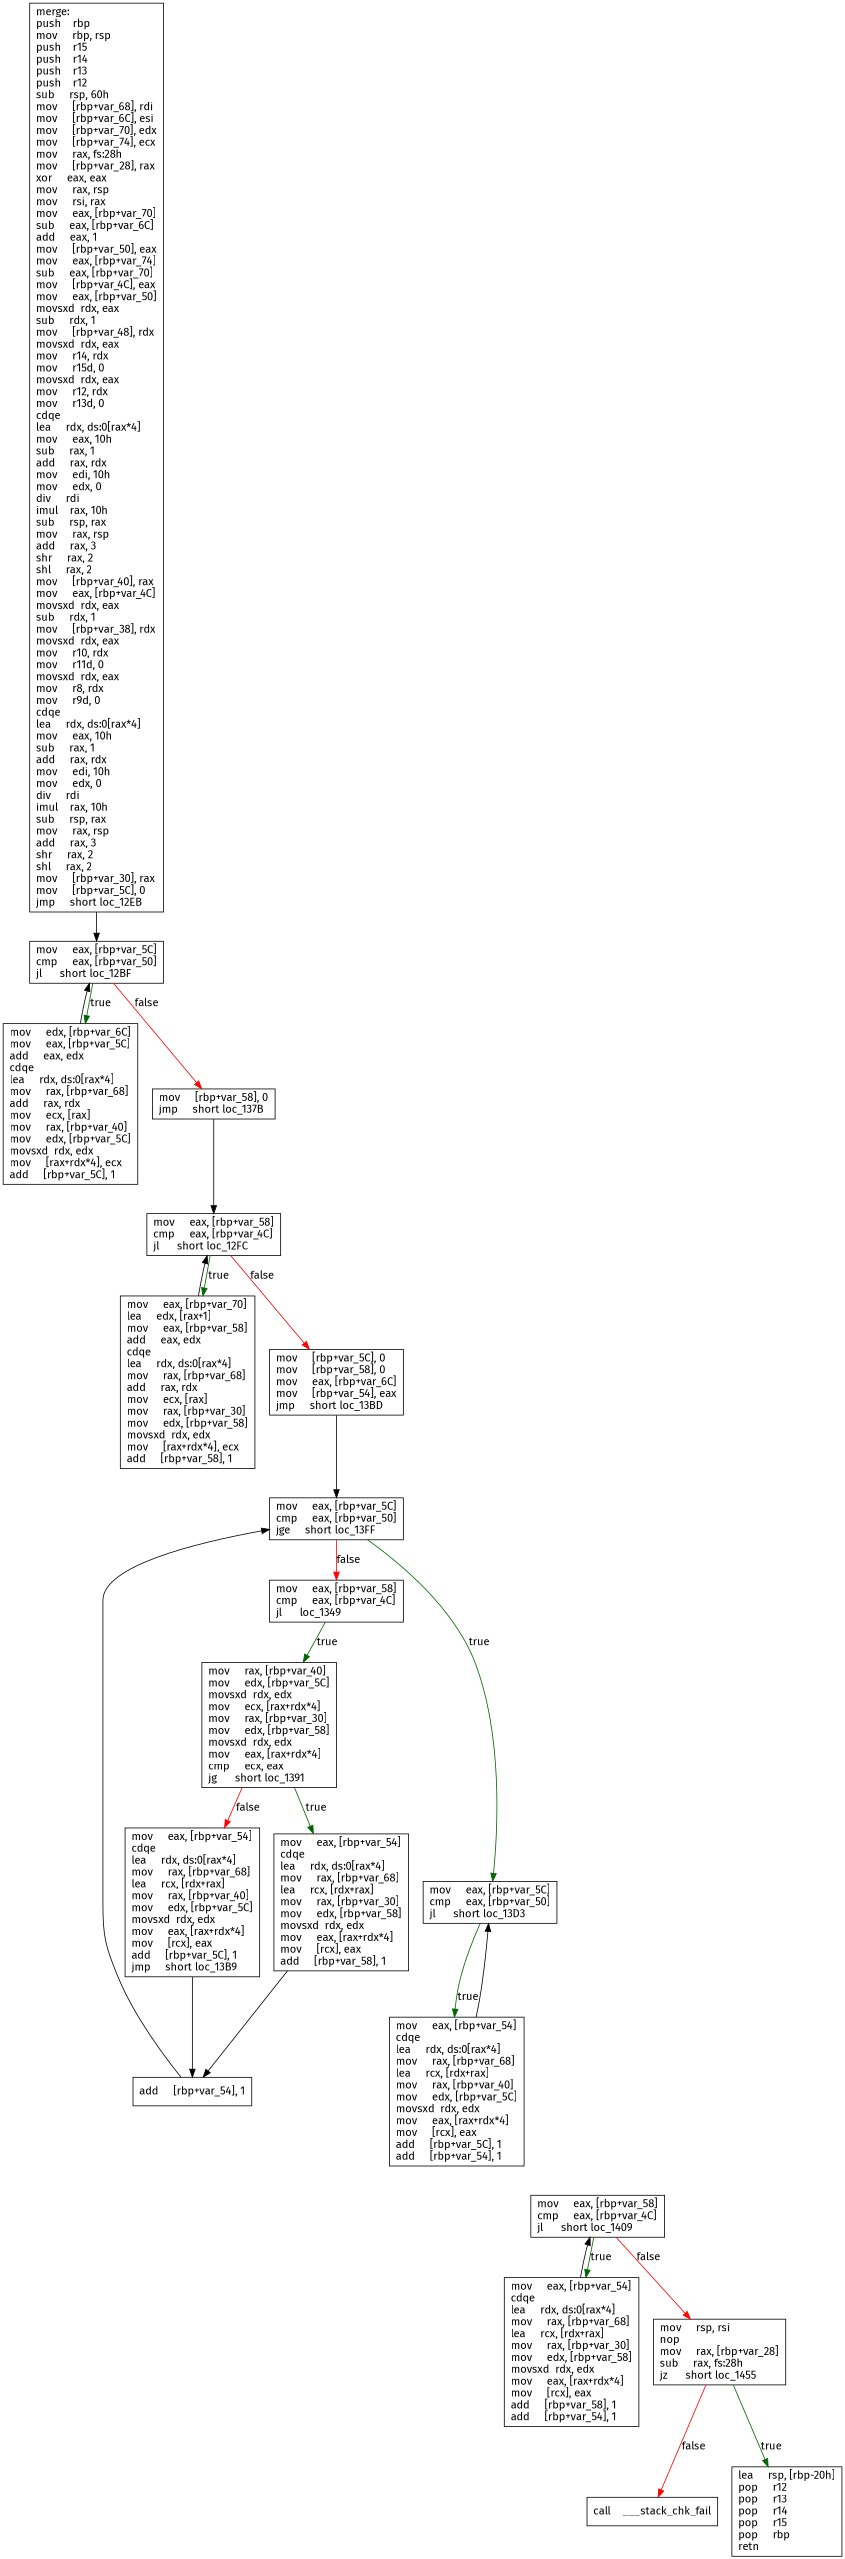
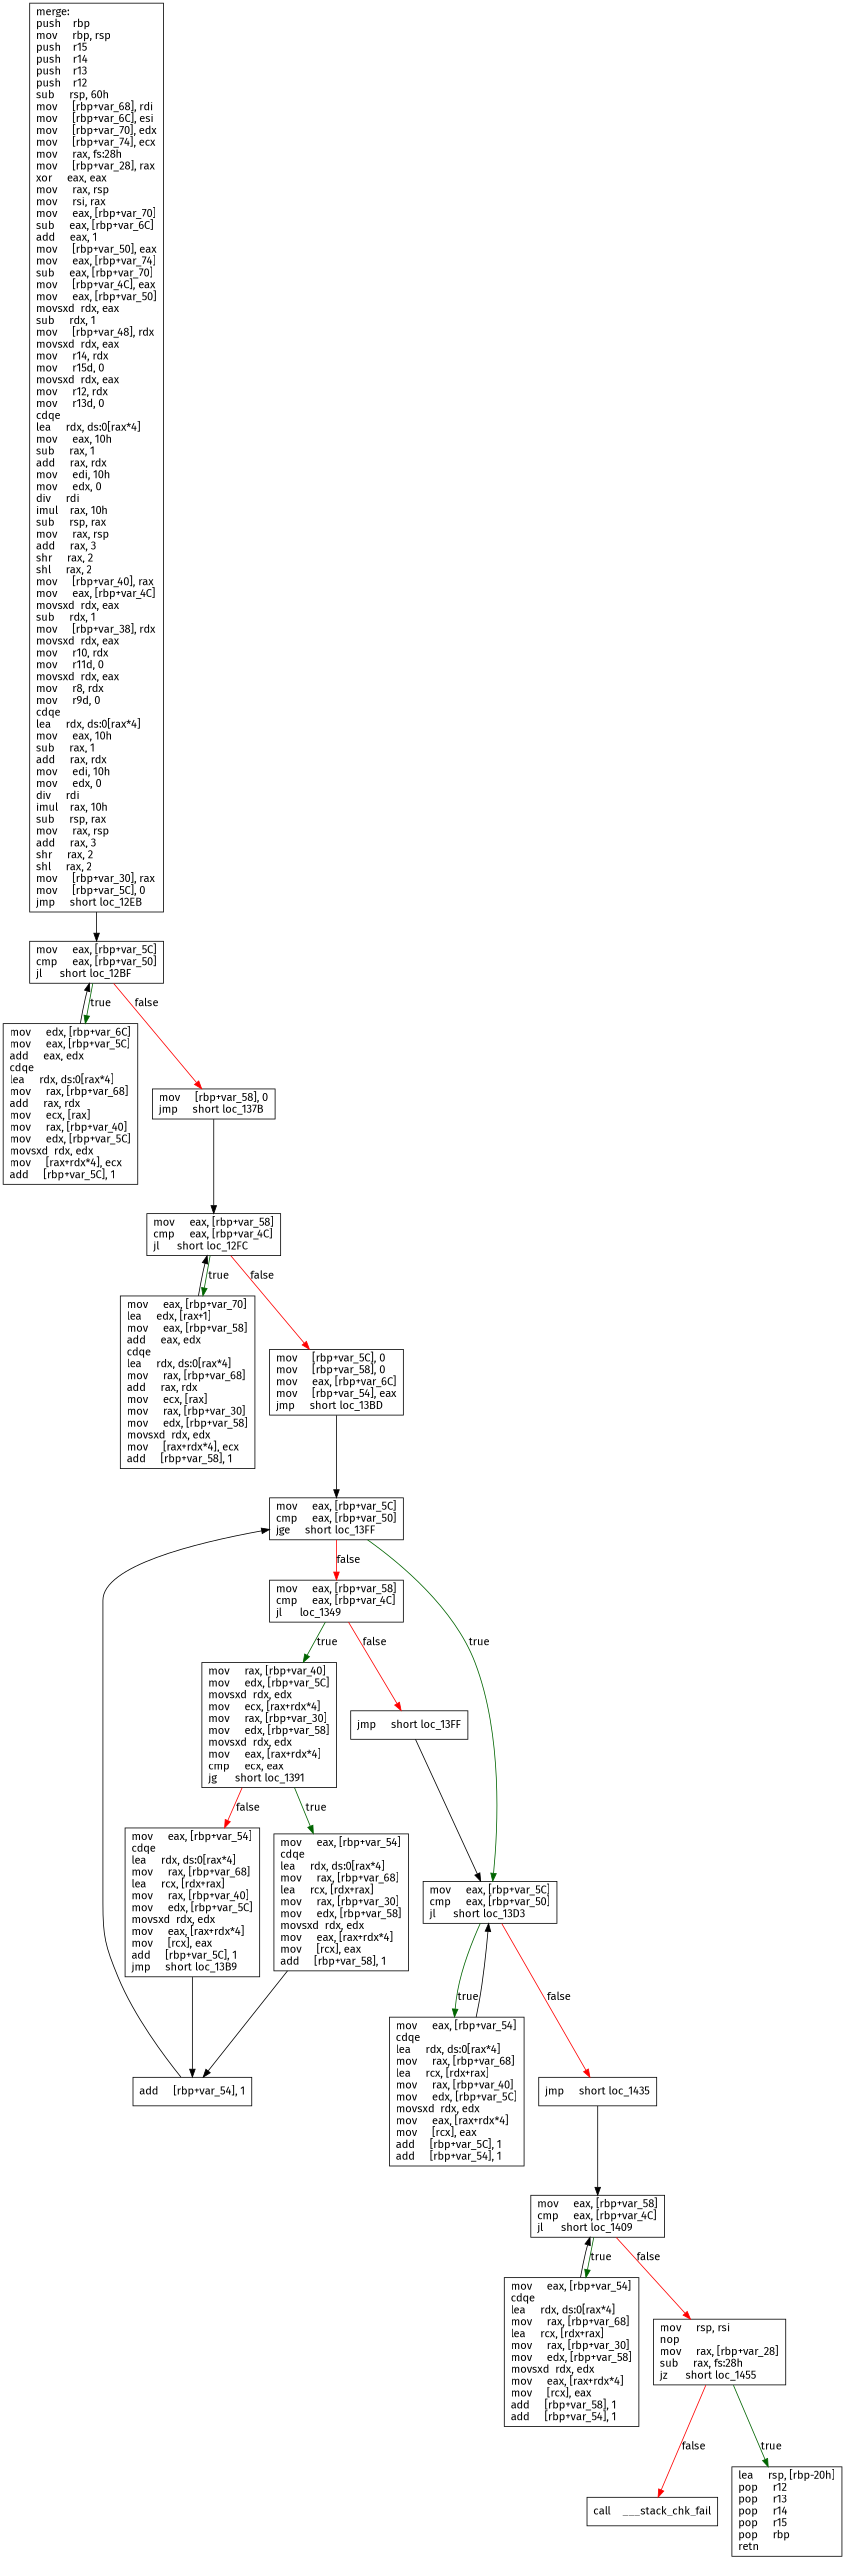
none -> (409, 1725)
none -> (598, 2092)
